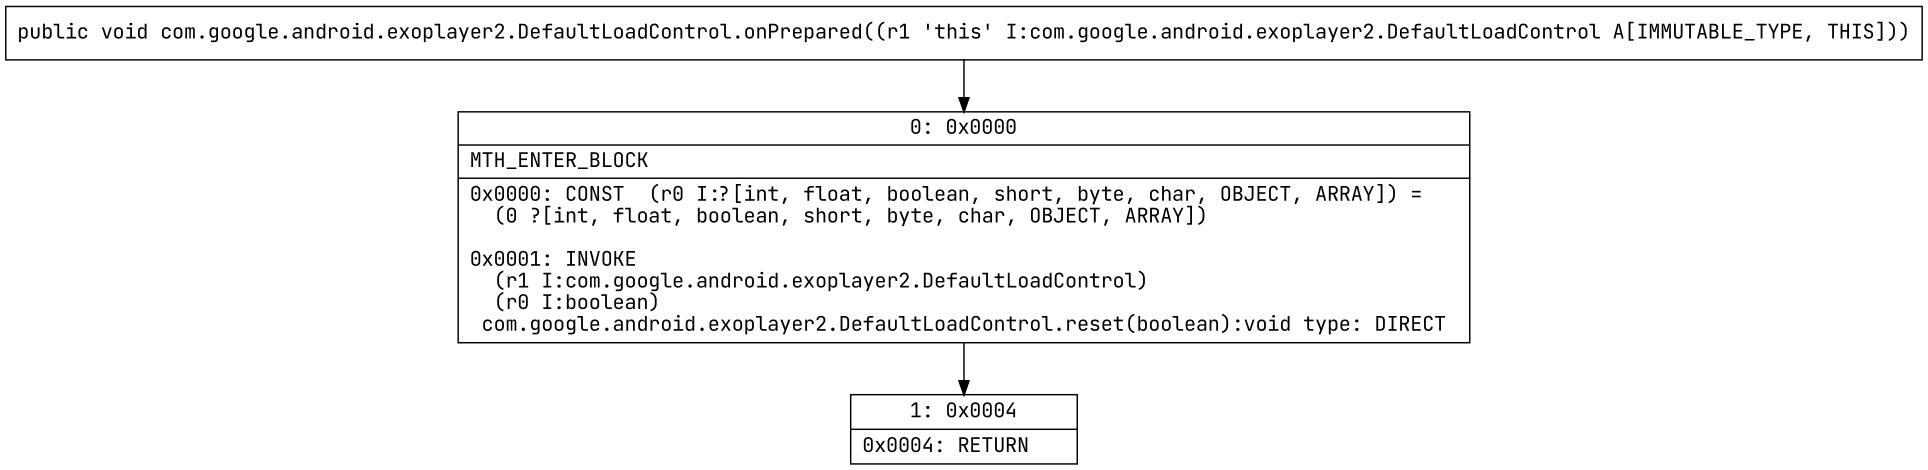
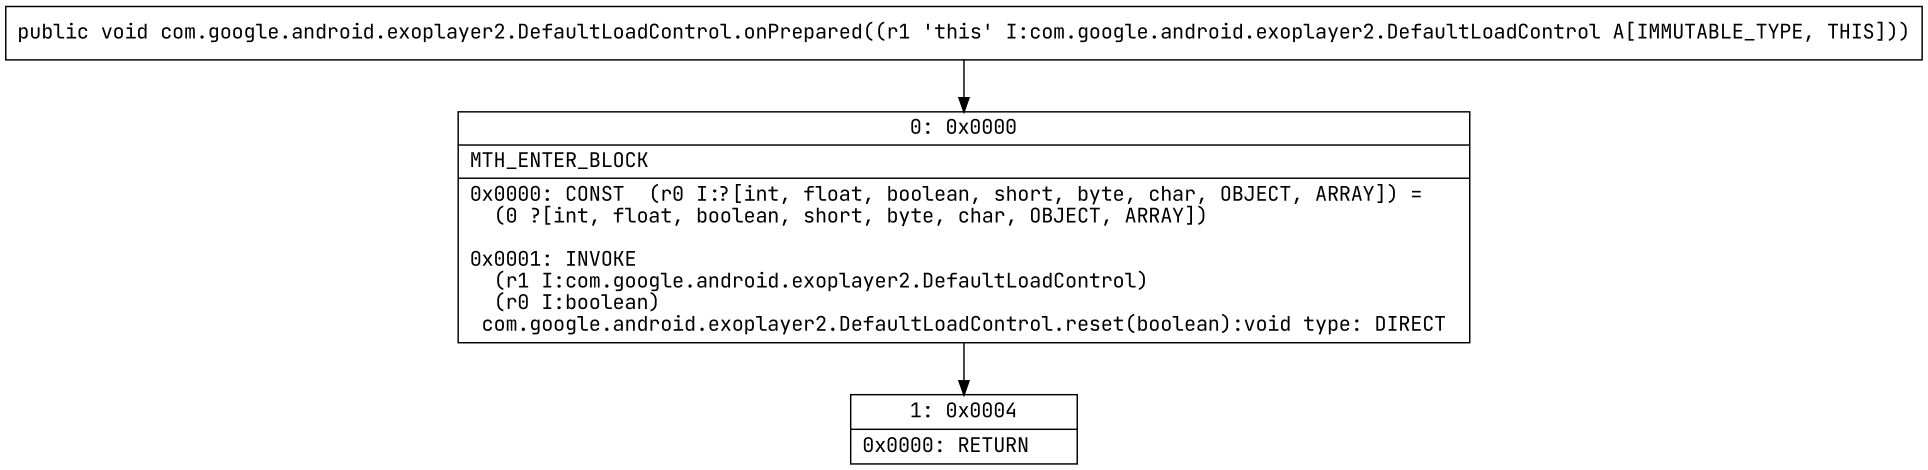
(964, 446) -> (964, 446)
